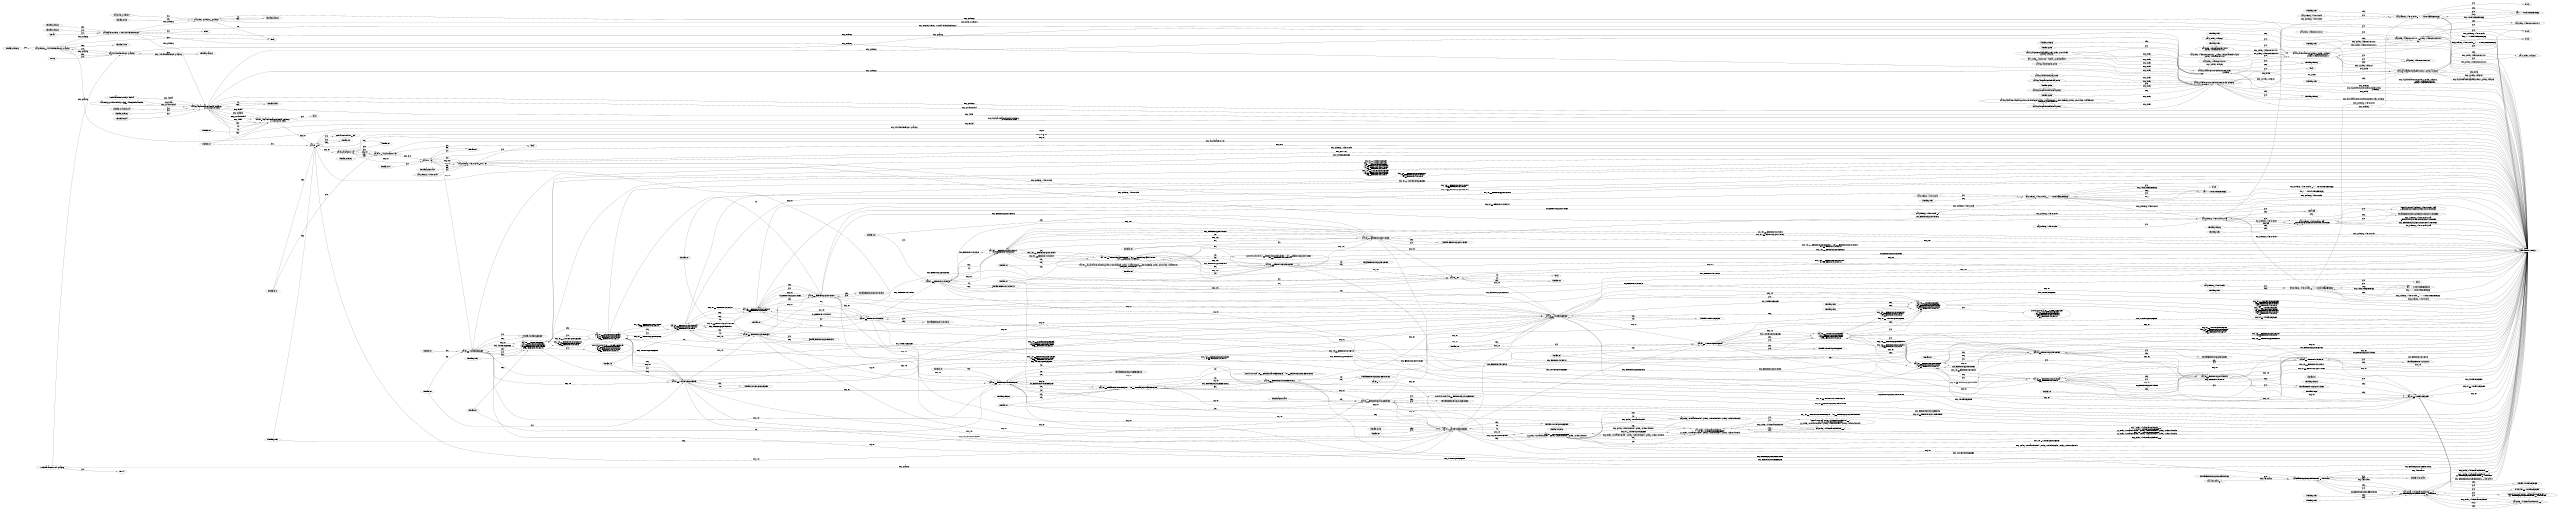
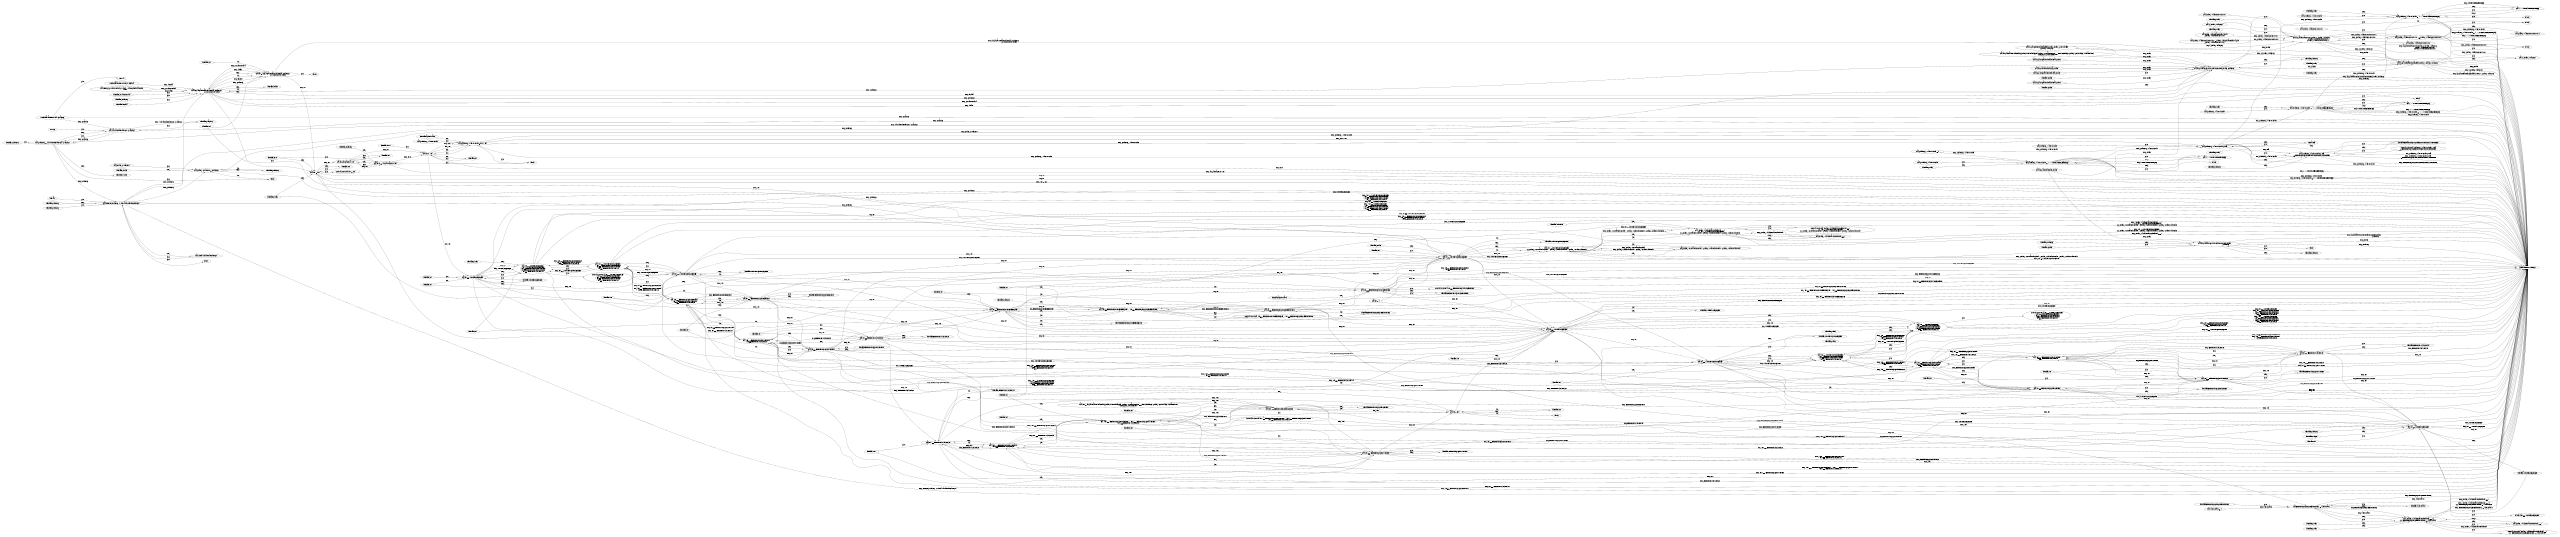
(2047, 59) -> none
none -> (206, 256)
